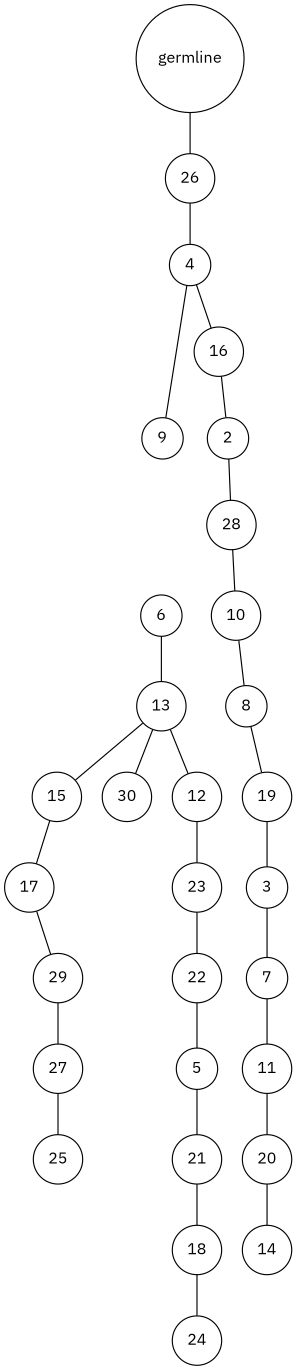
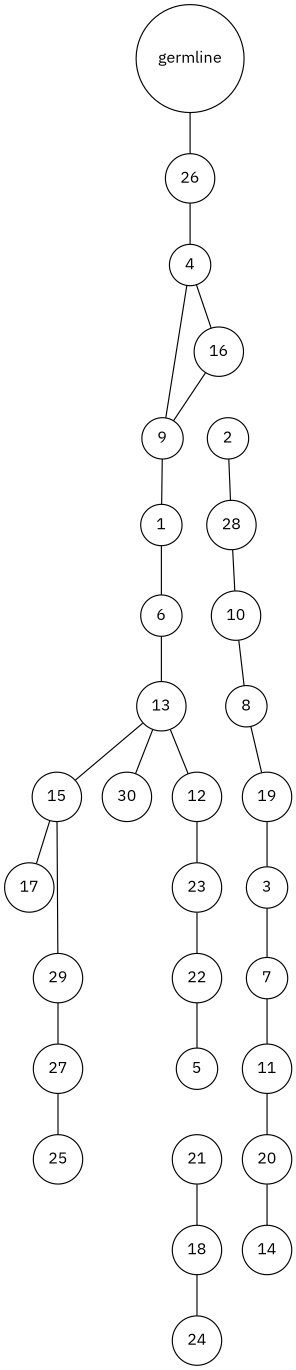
(224, 397) -> (189, 397)
none -> (161, 525)
(44, 933) -> (57, 887)
(197, 1112) -> none
